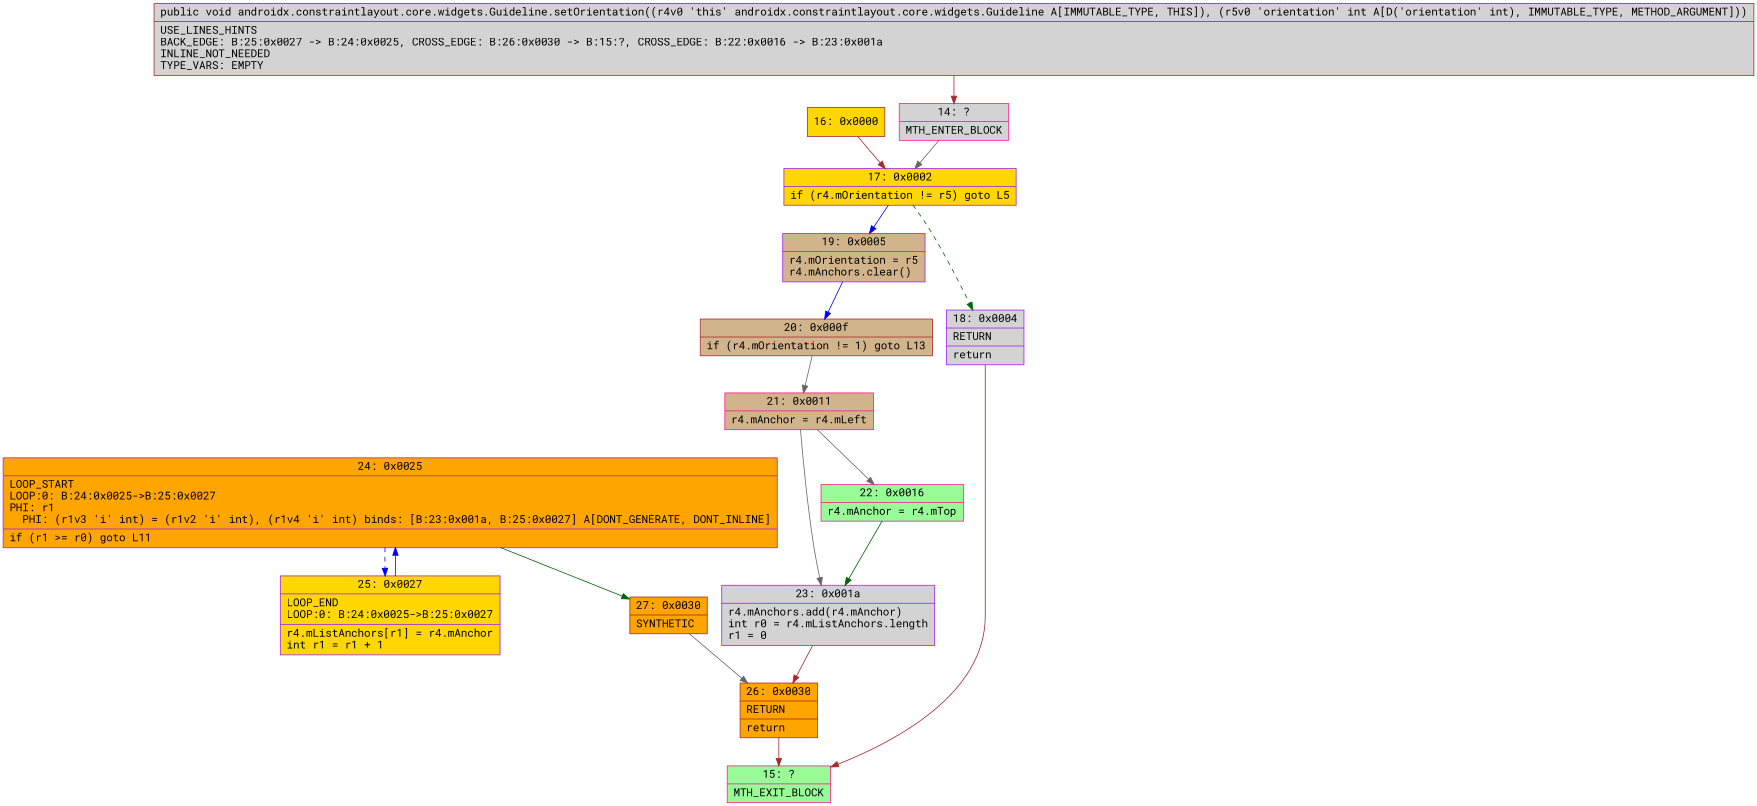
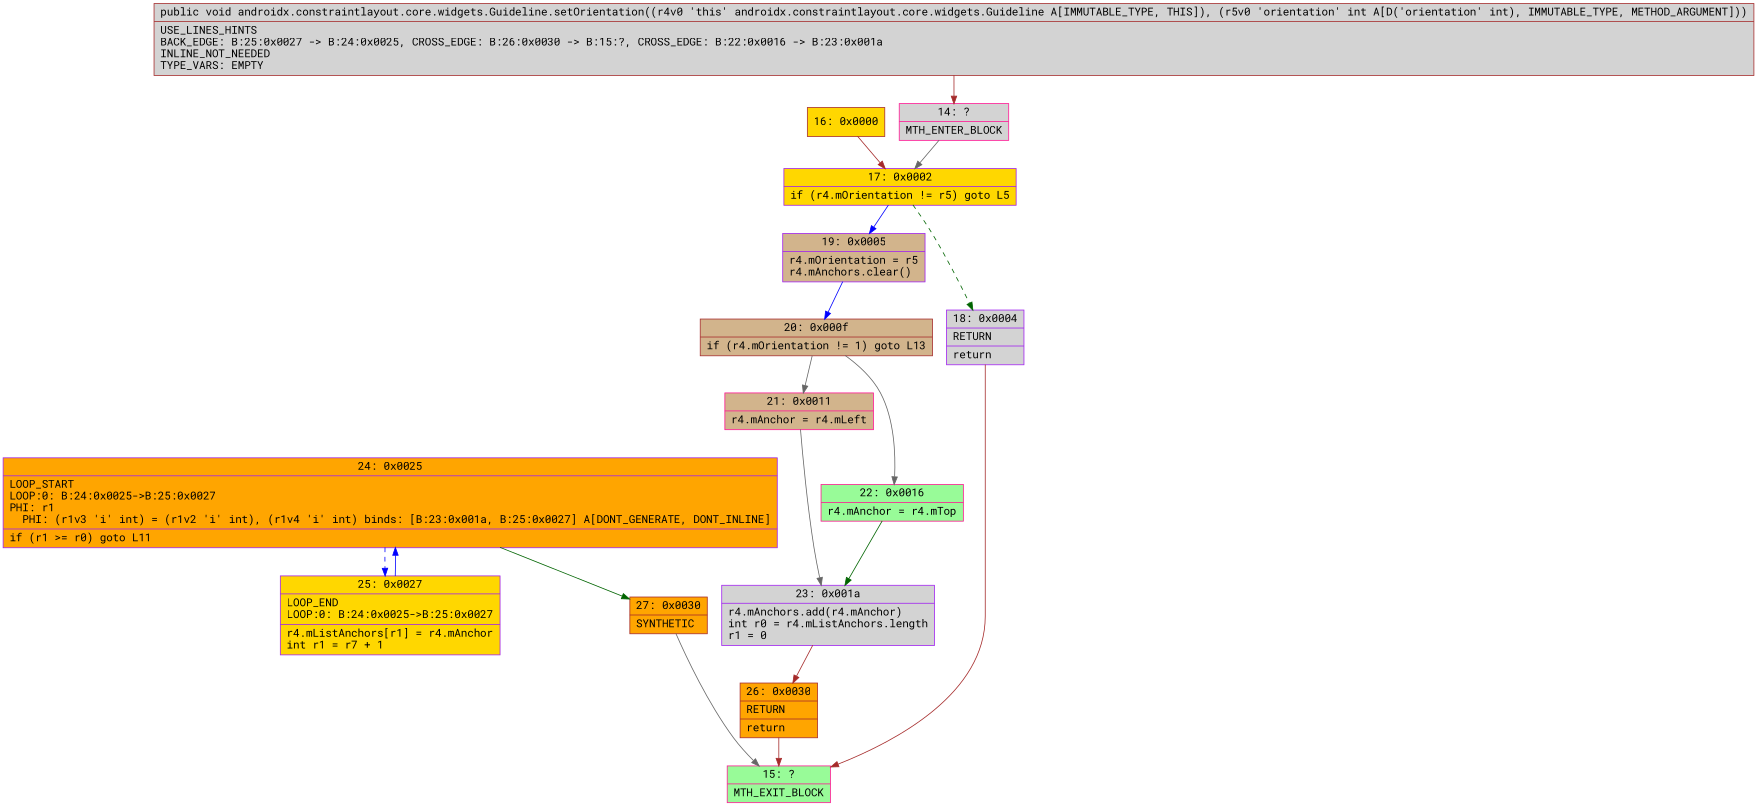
(843, 454) -> (887, 409)
(335, 645) -> (335, 645)
(715, 656) -> (709, 700)
